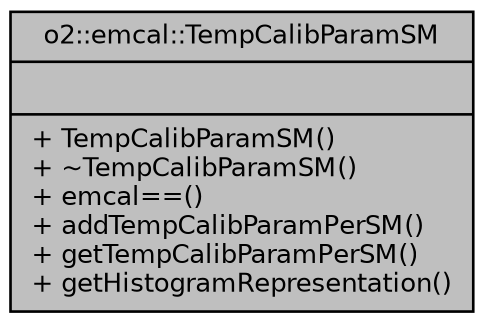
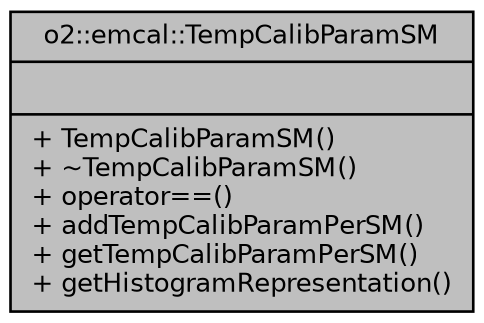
(118, 197) -> (133, 197)
